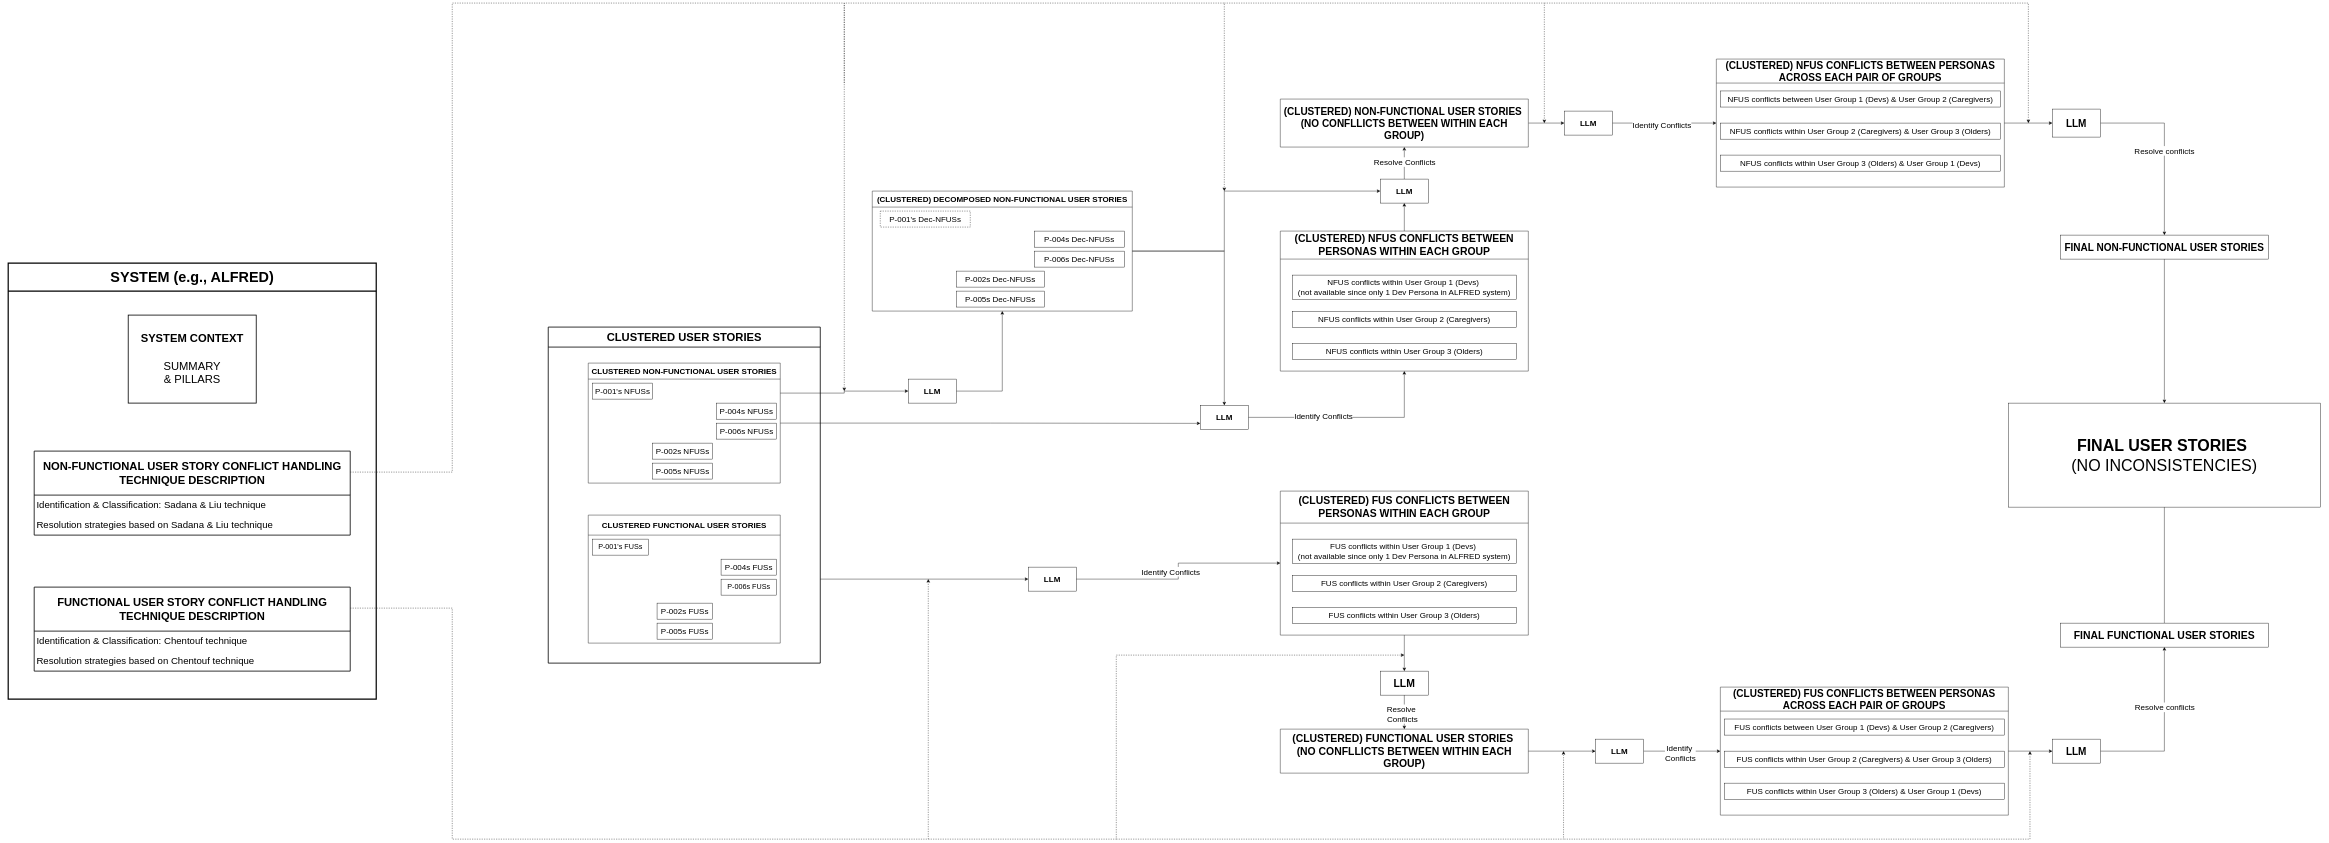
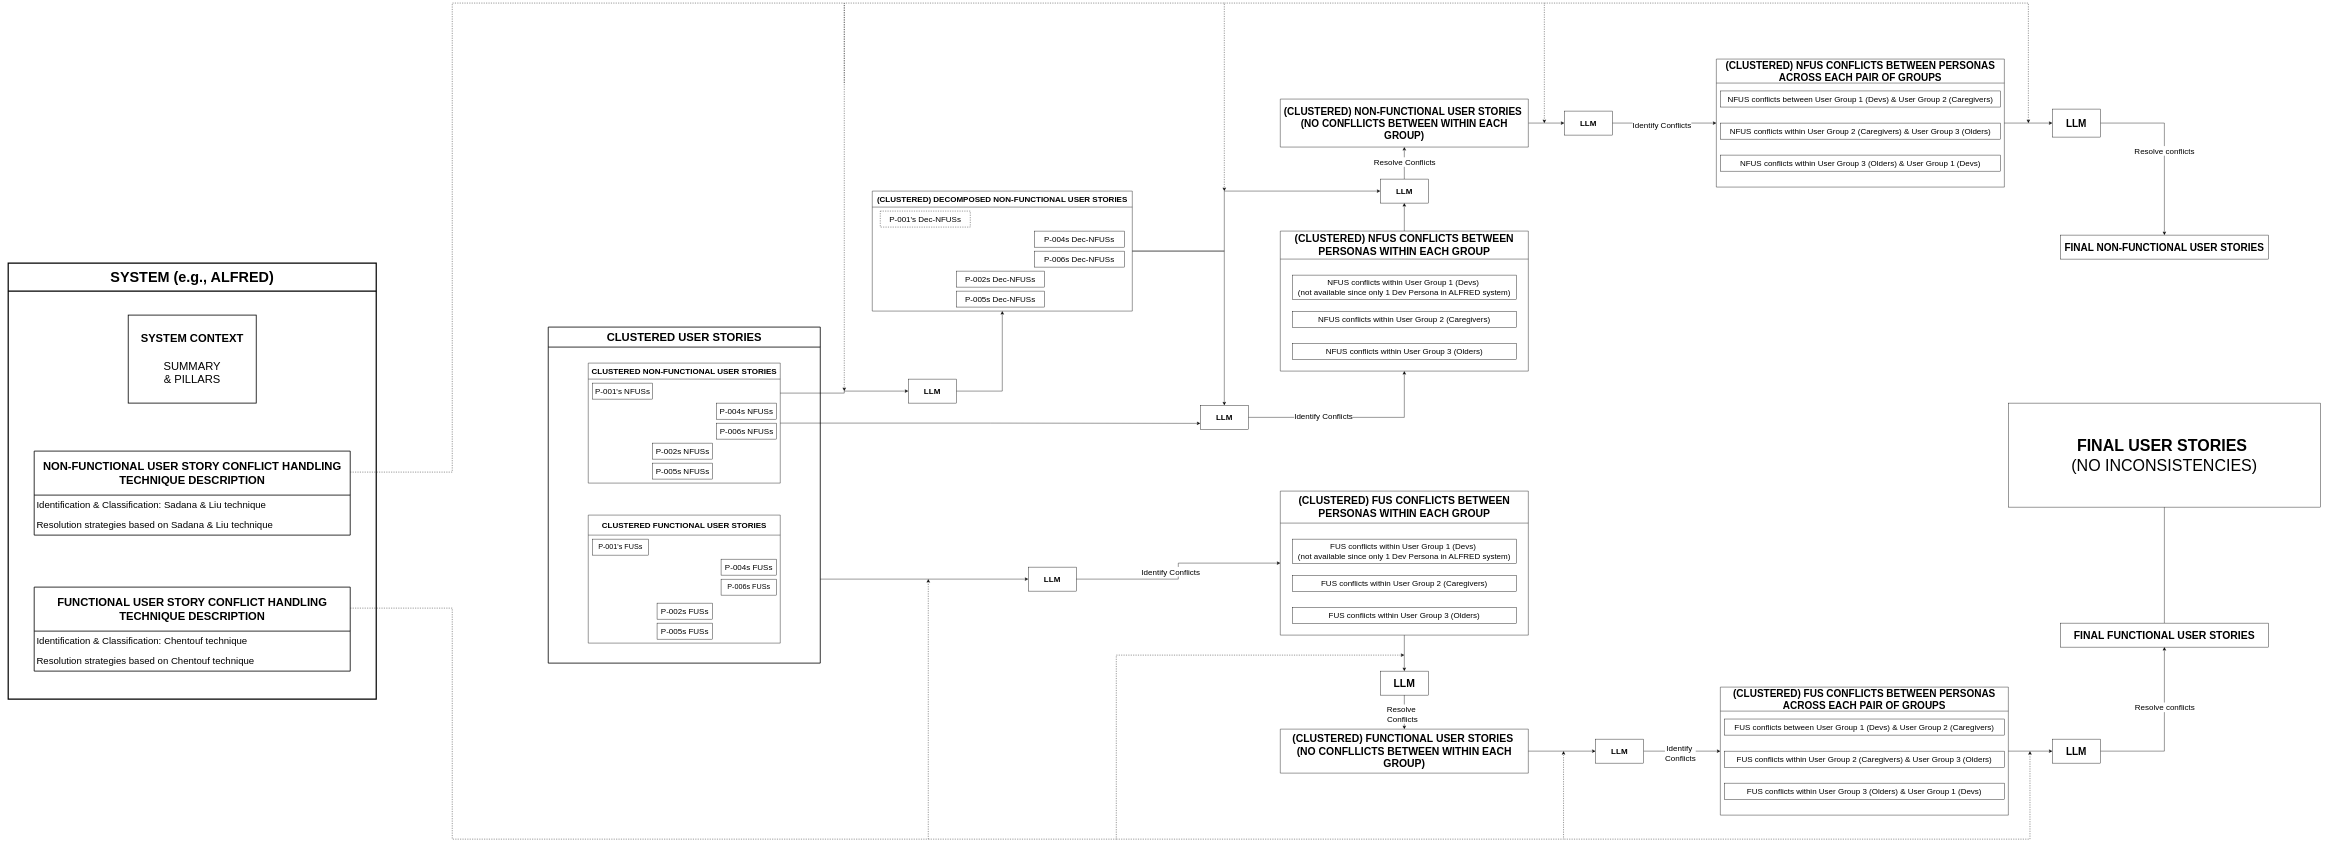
(2164, 399) -> none
